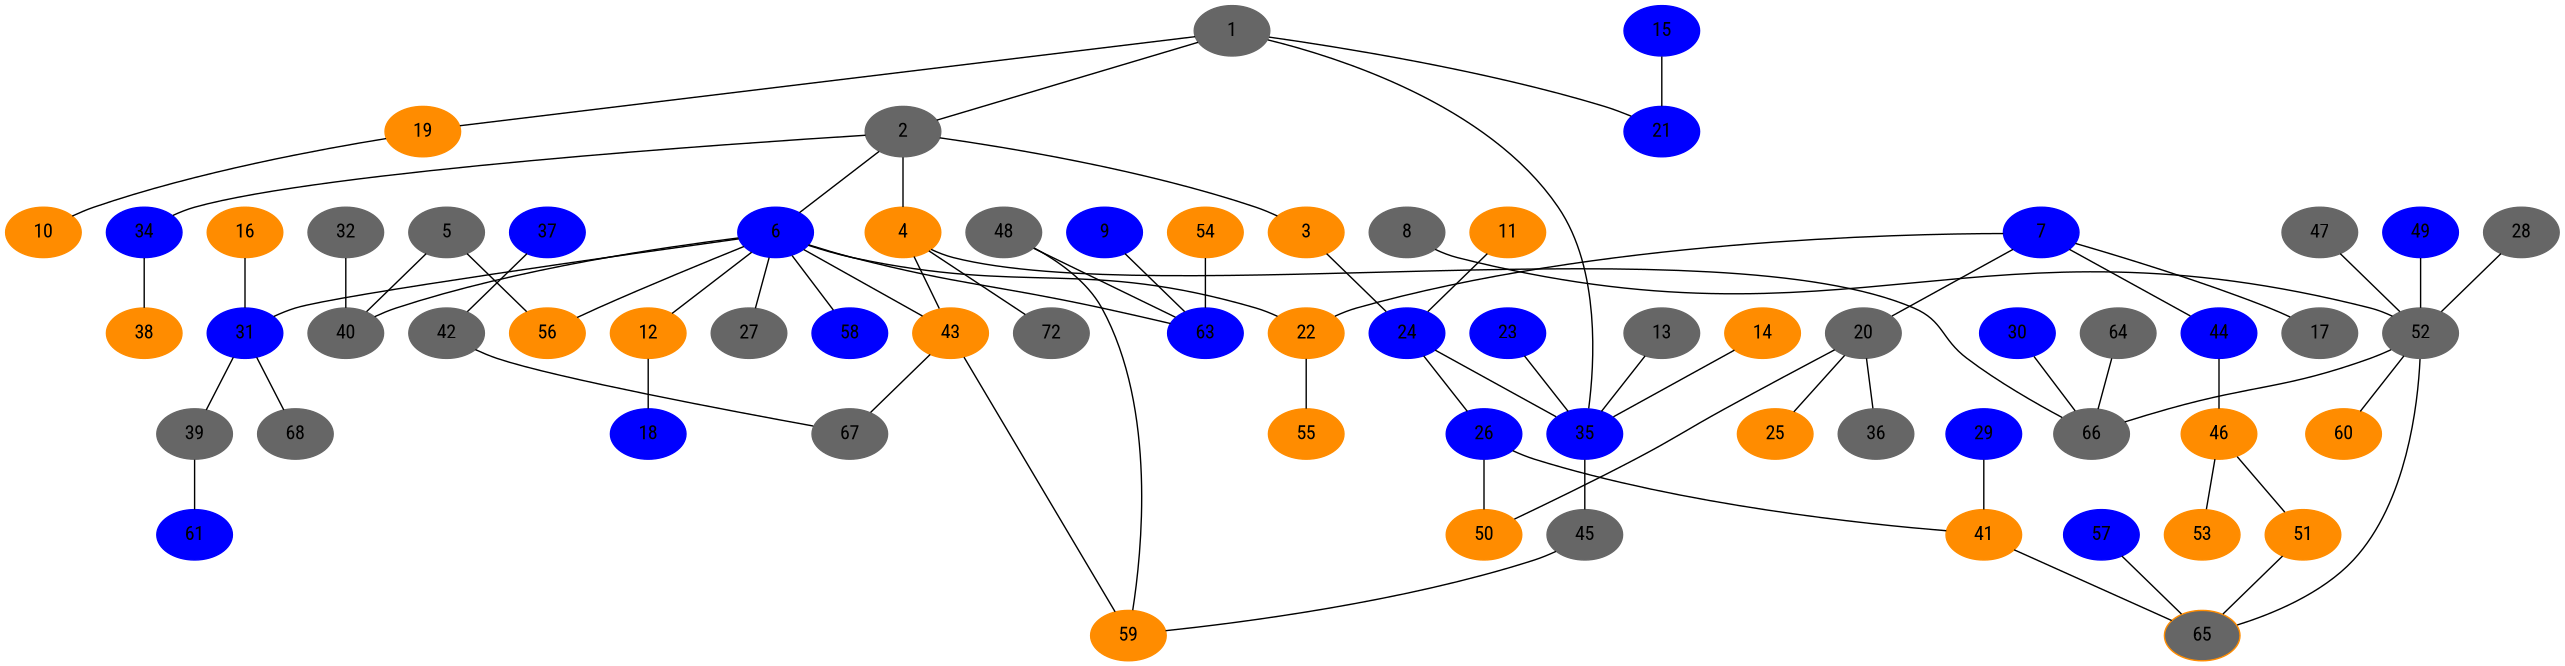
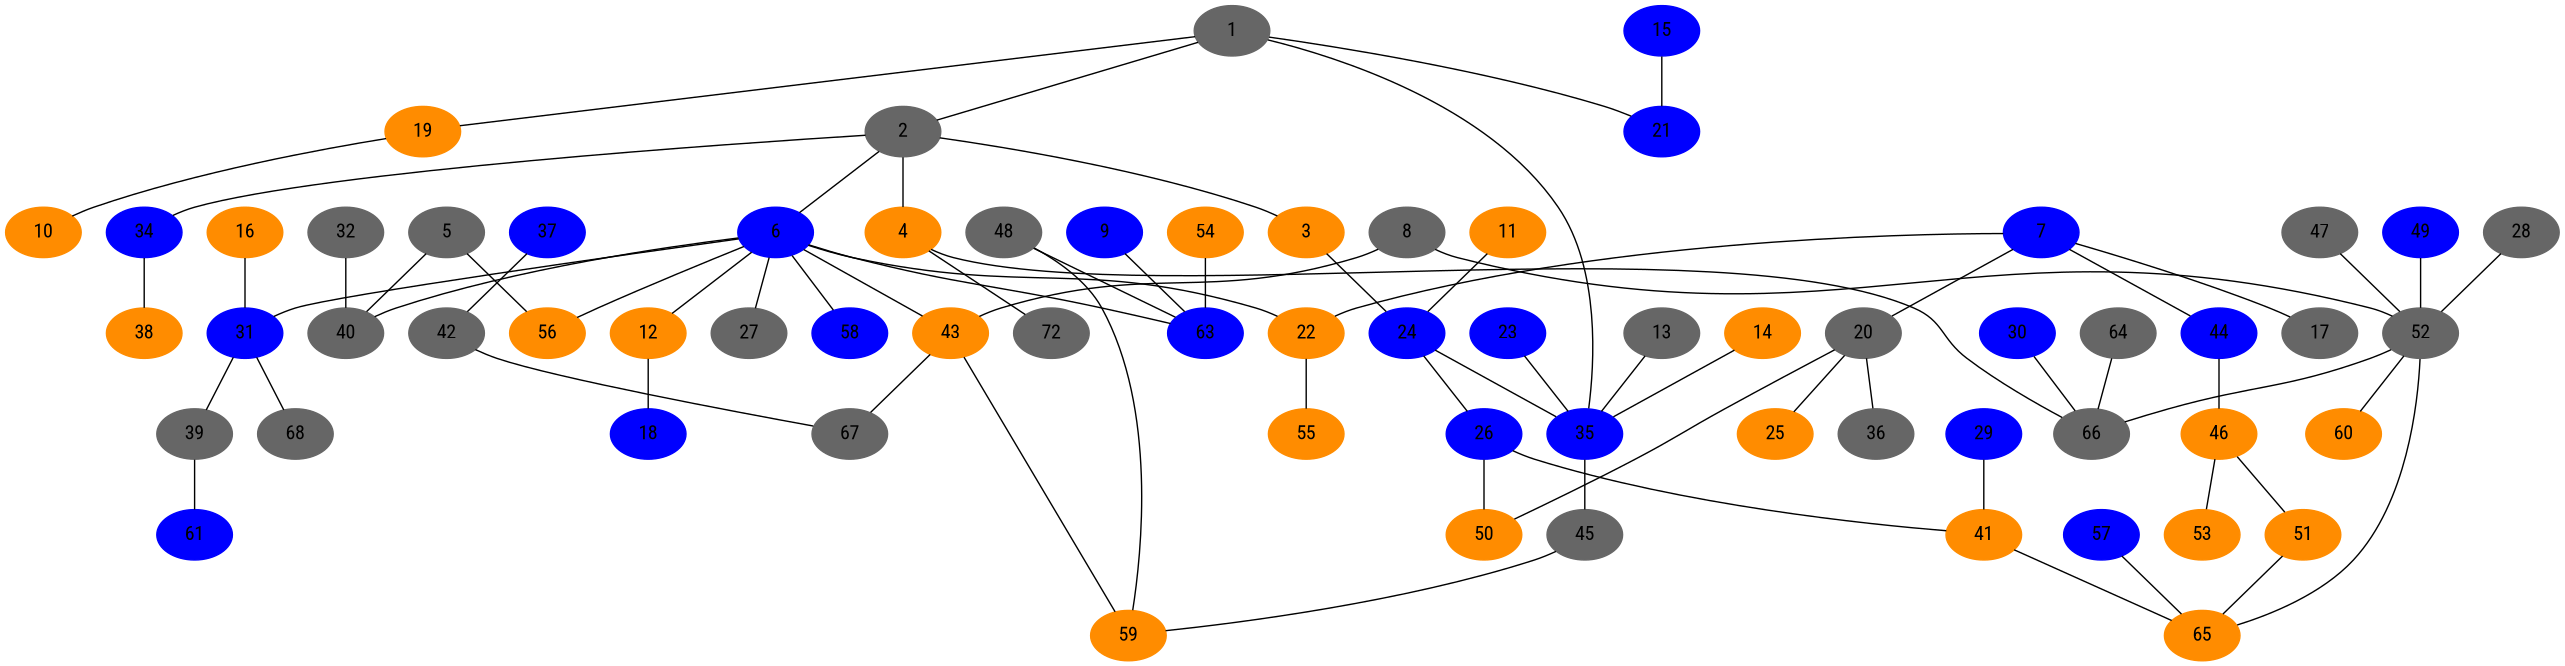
(927, 284) -> (1077, 291)
(2202, 636) -> (2202, 636)
